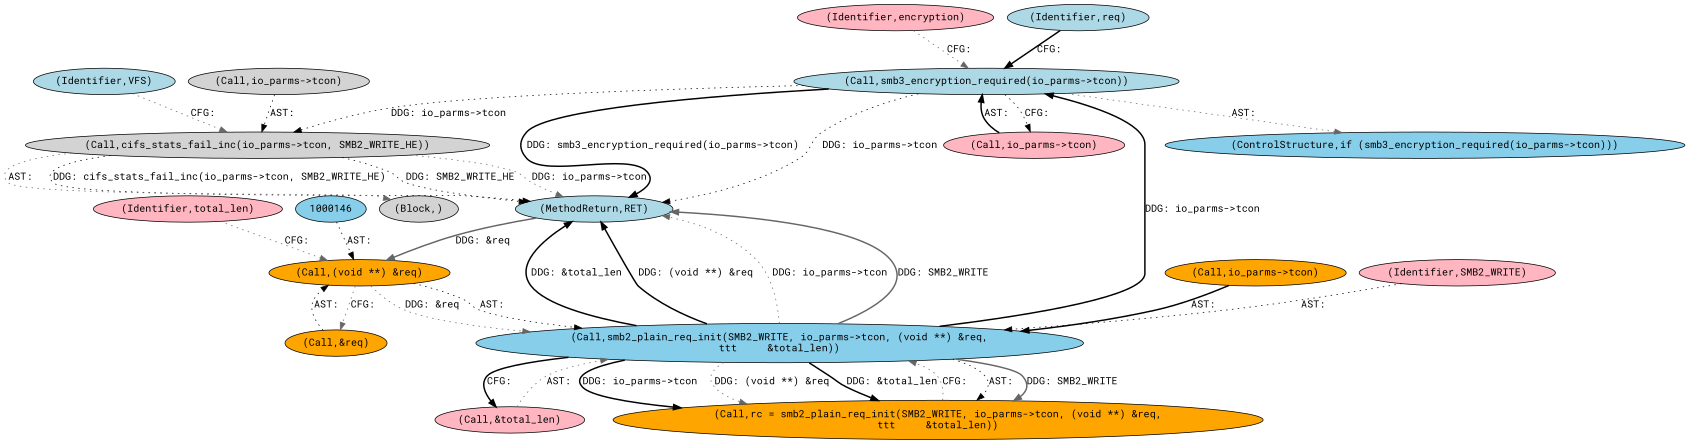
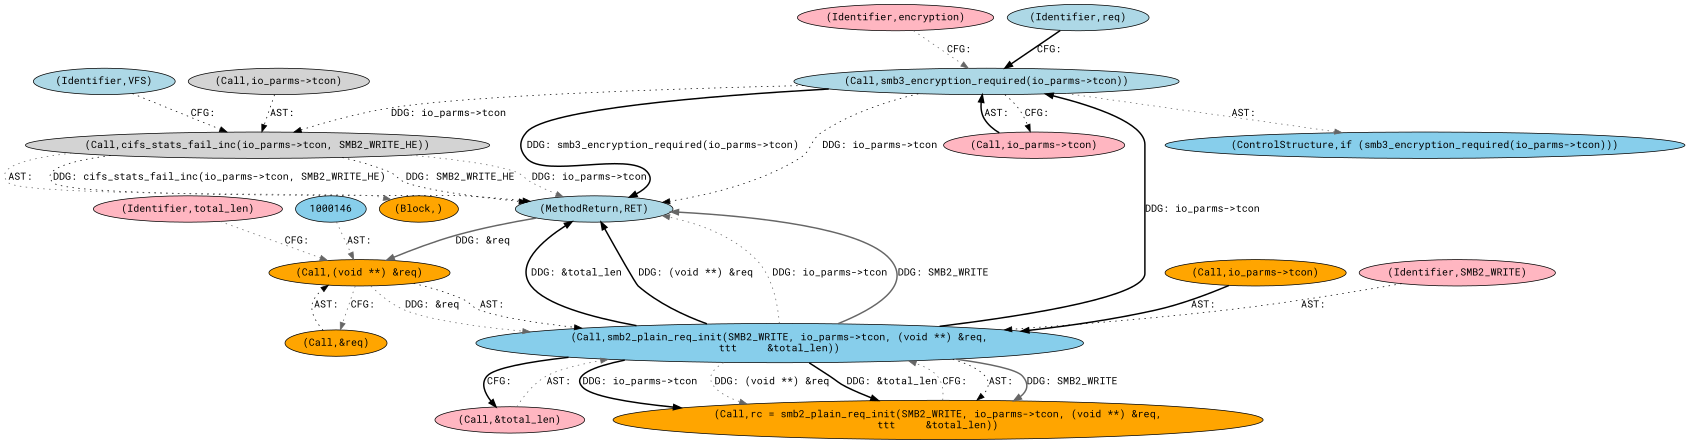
(176, 111) -> (176, 111)
(419, 209) -> (419, 209)
(344, 237) -> (344, 237)
